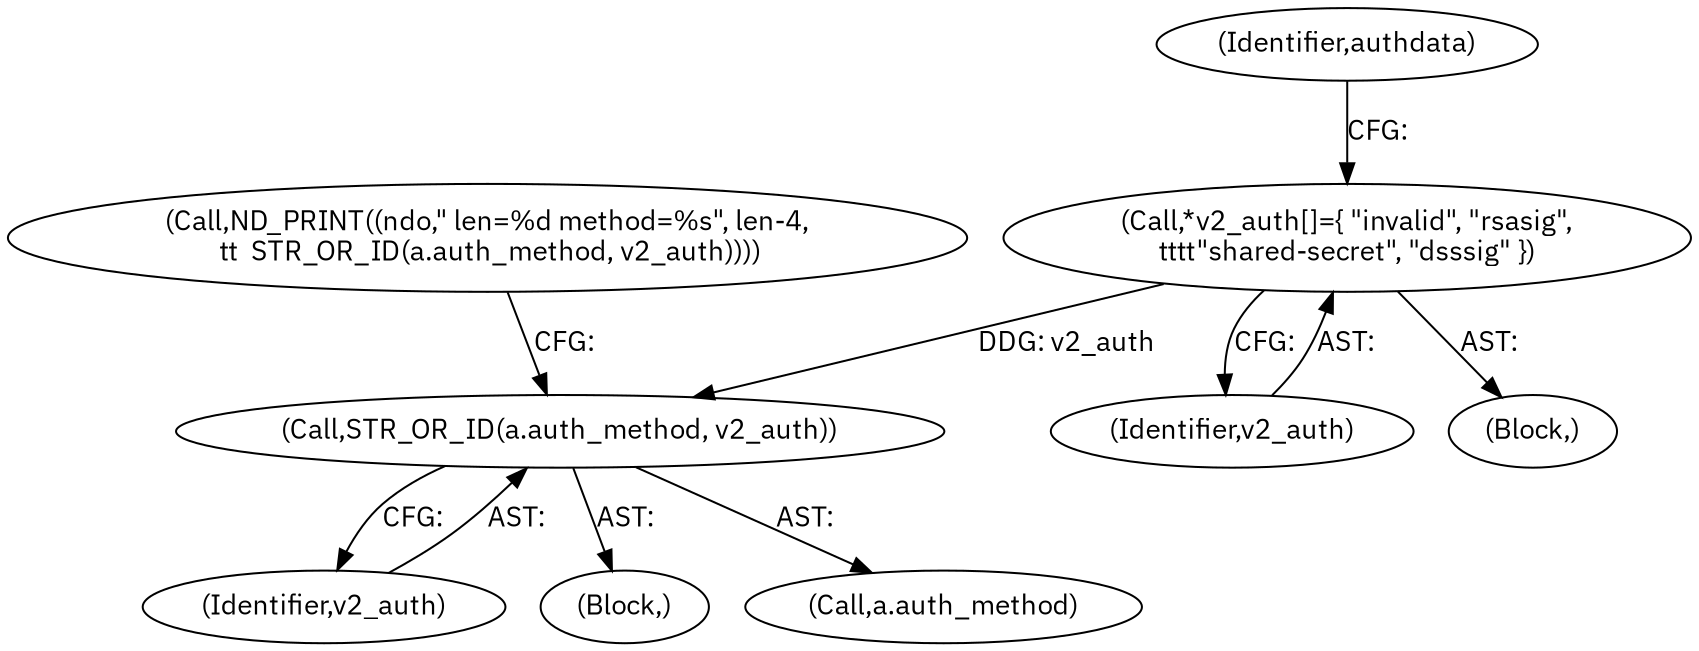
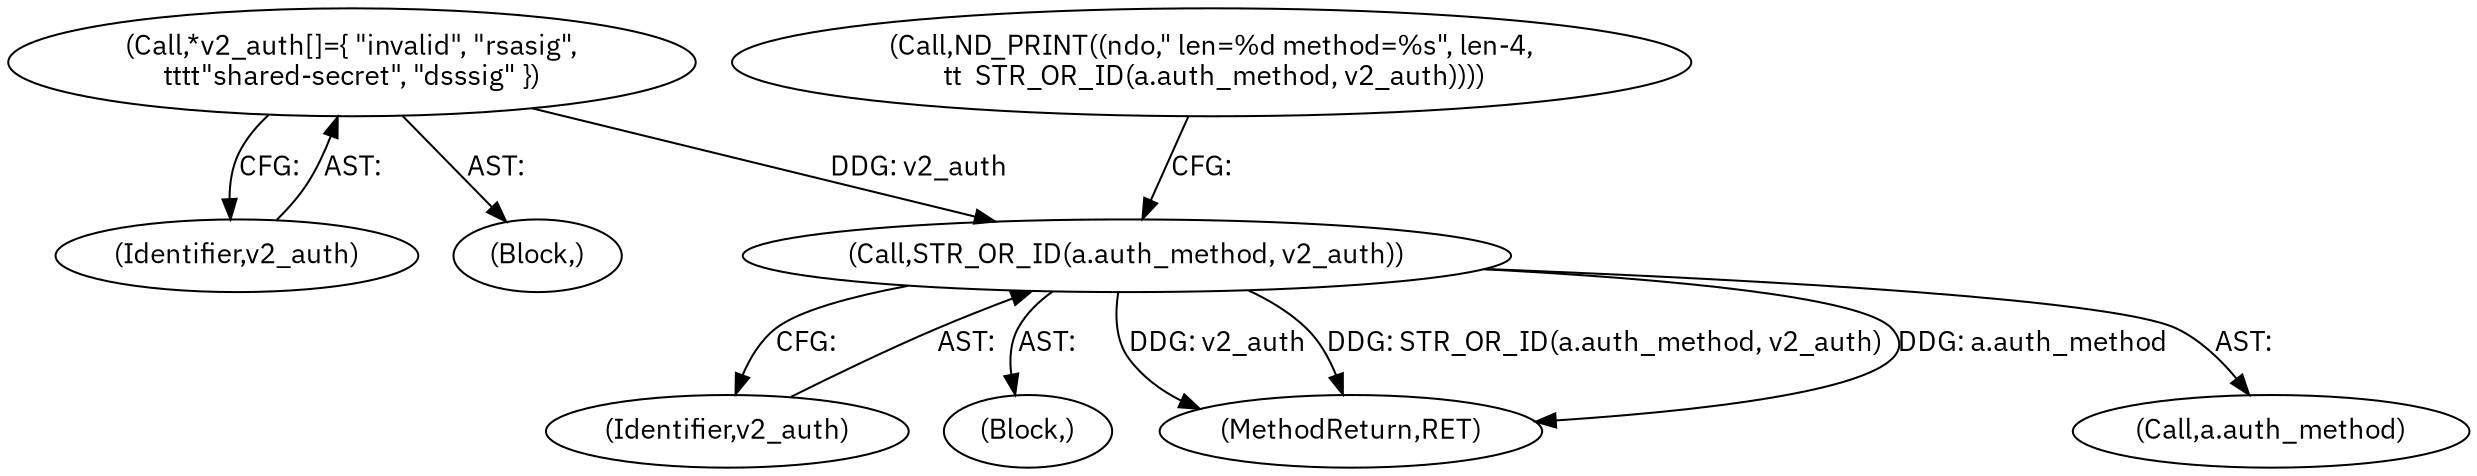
(1347, 44) -> none
none -> (1351, 431)
